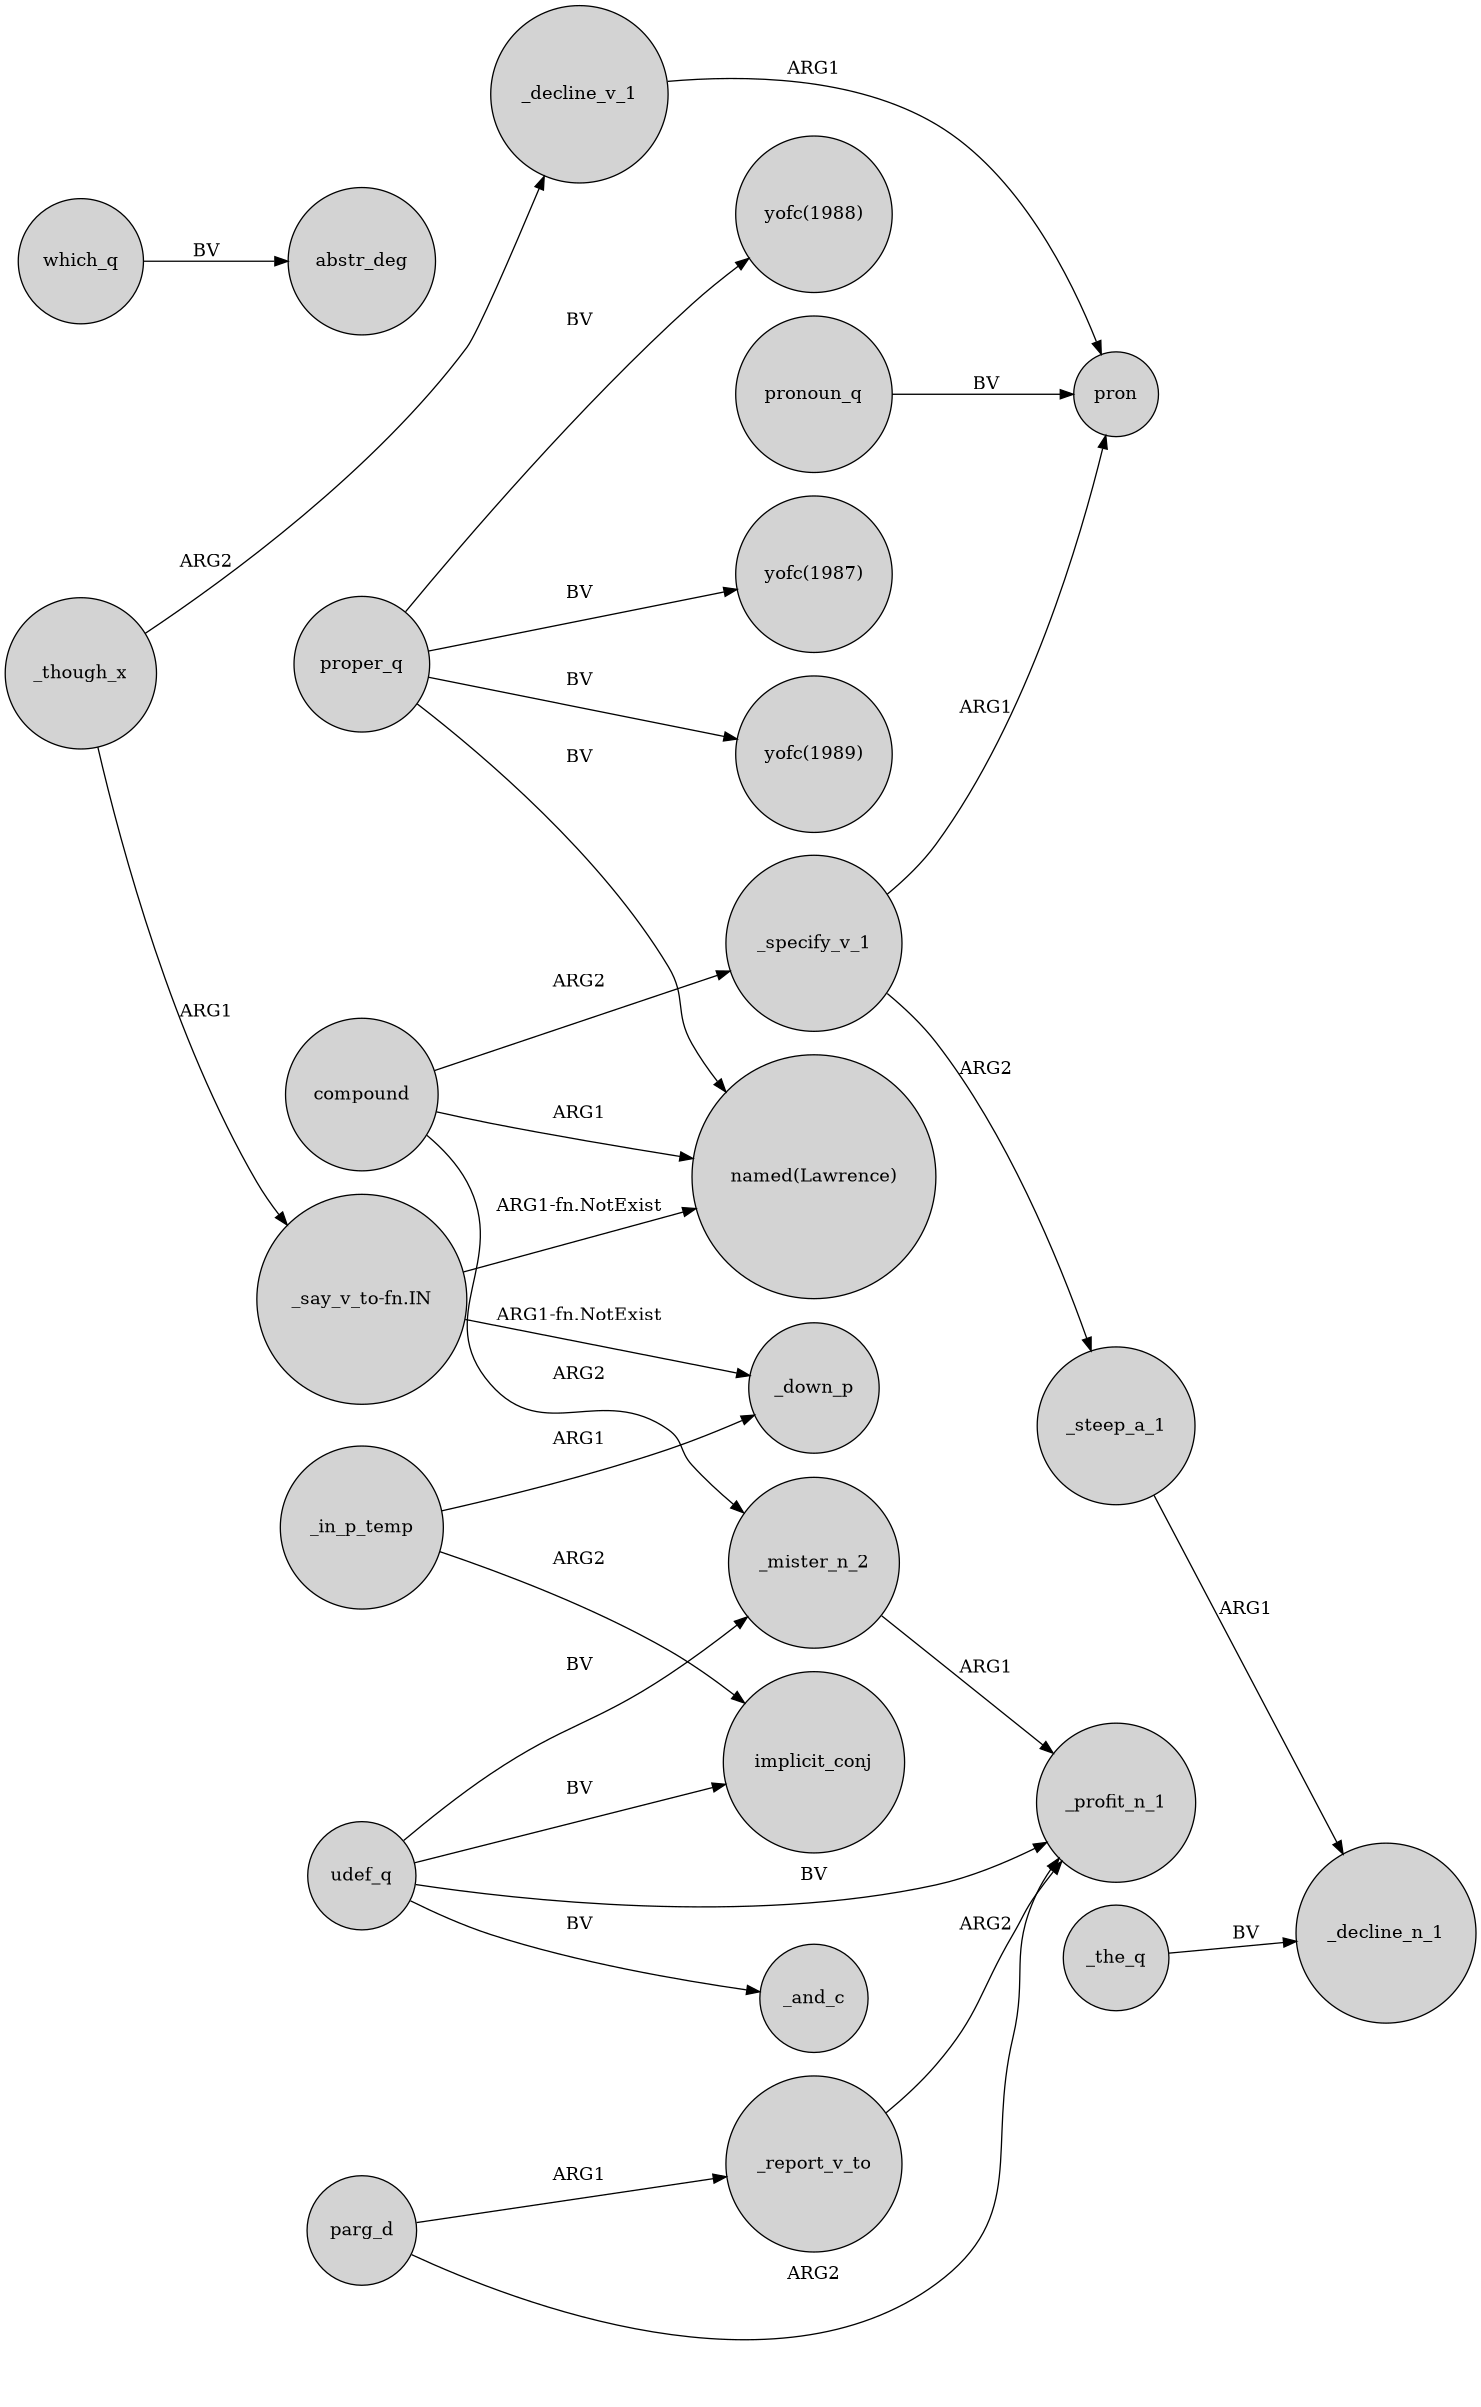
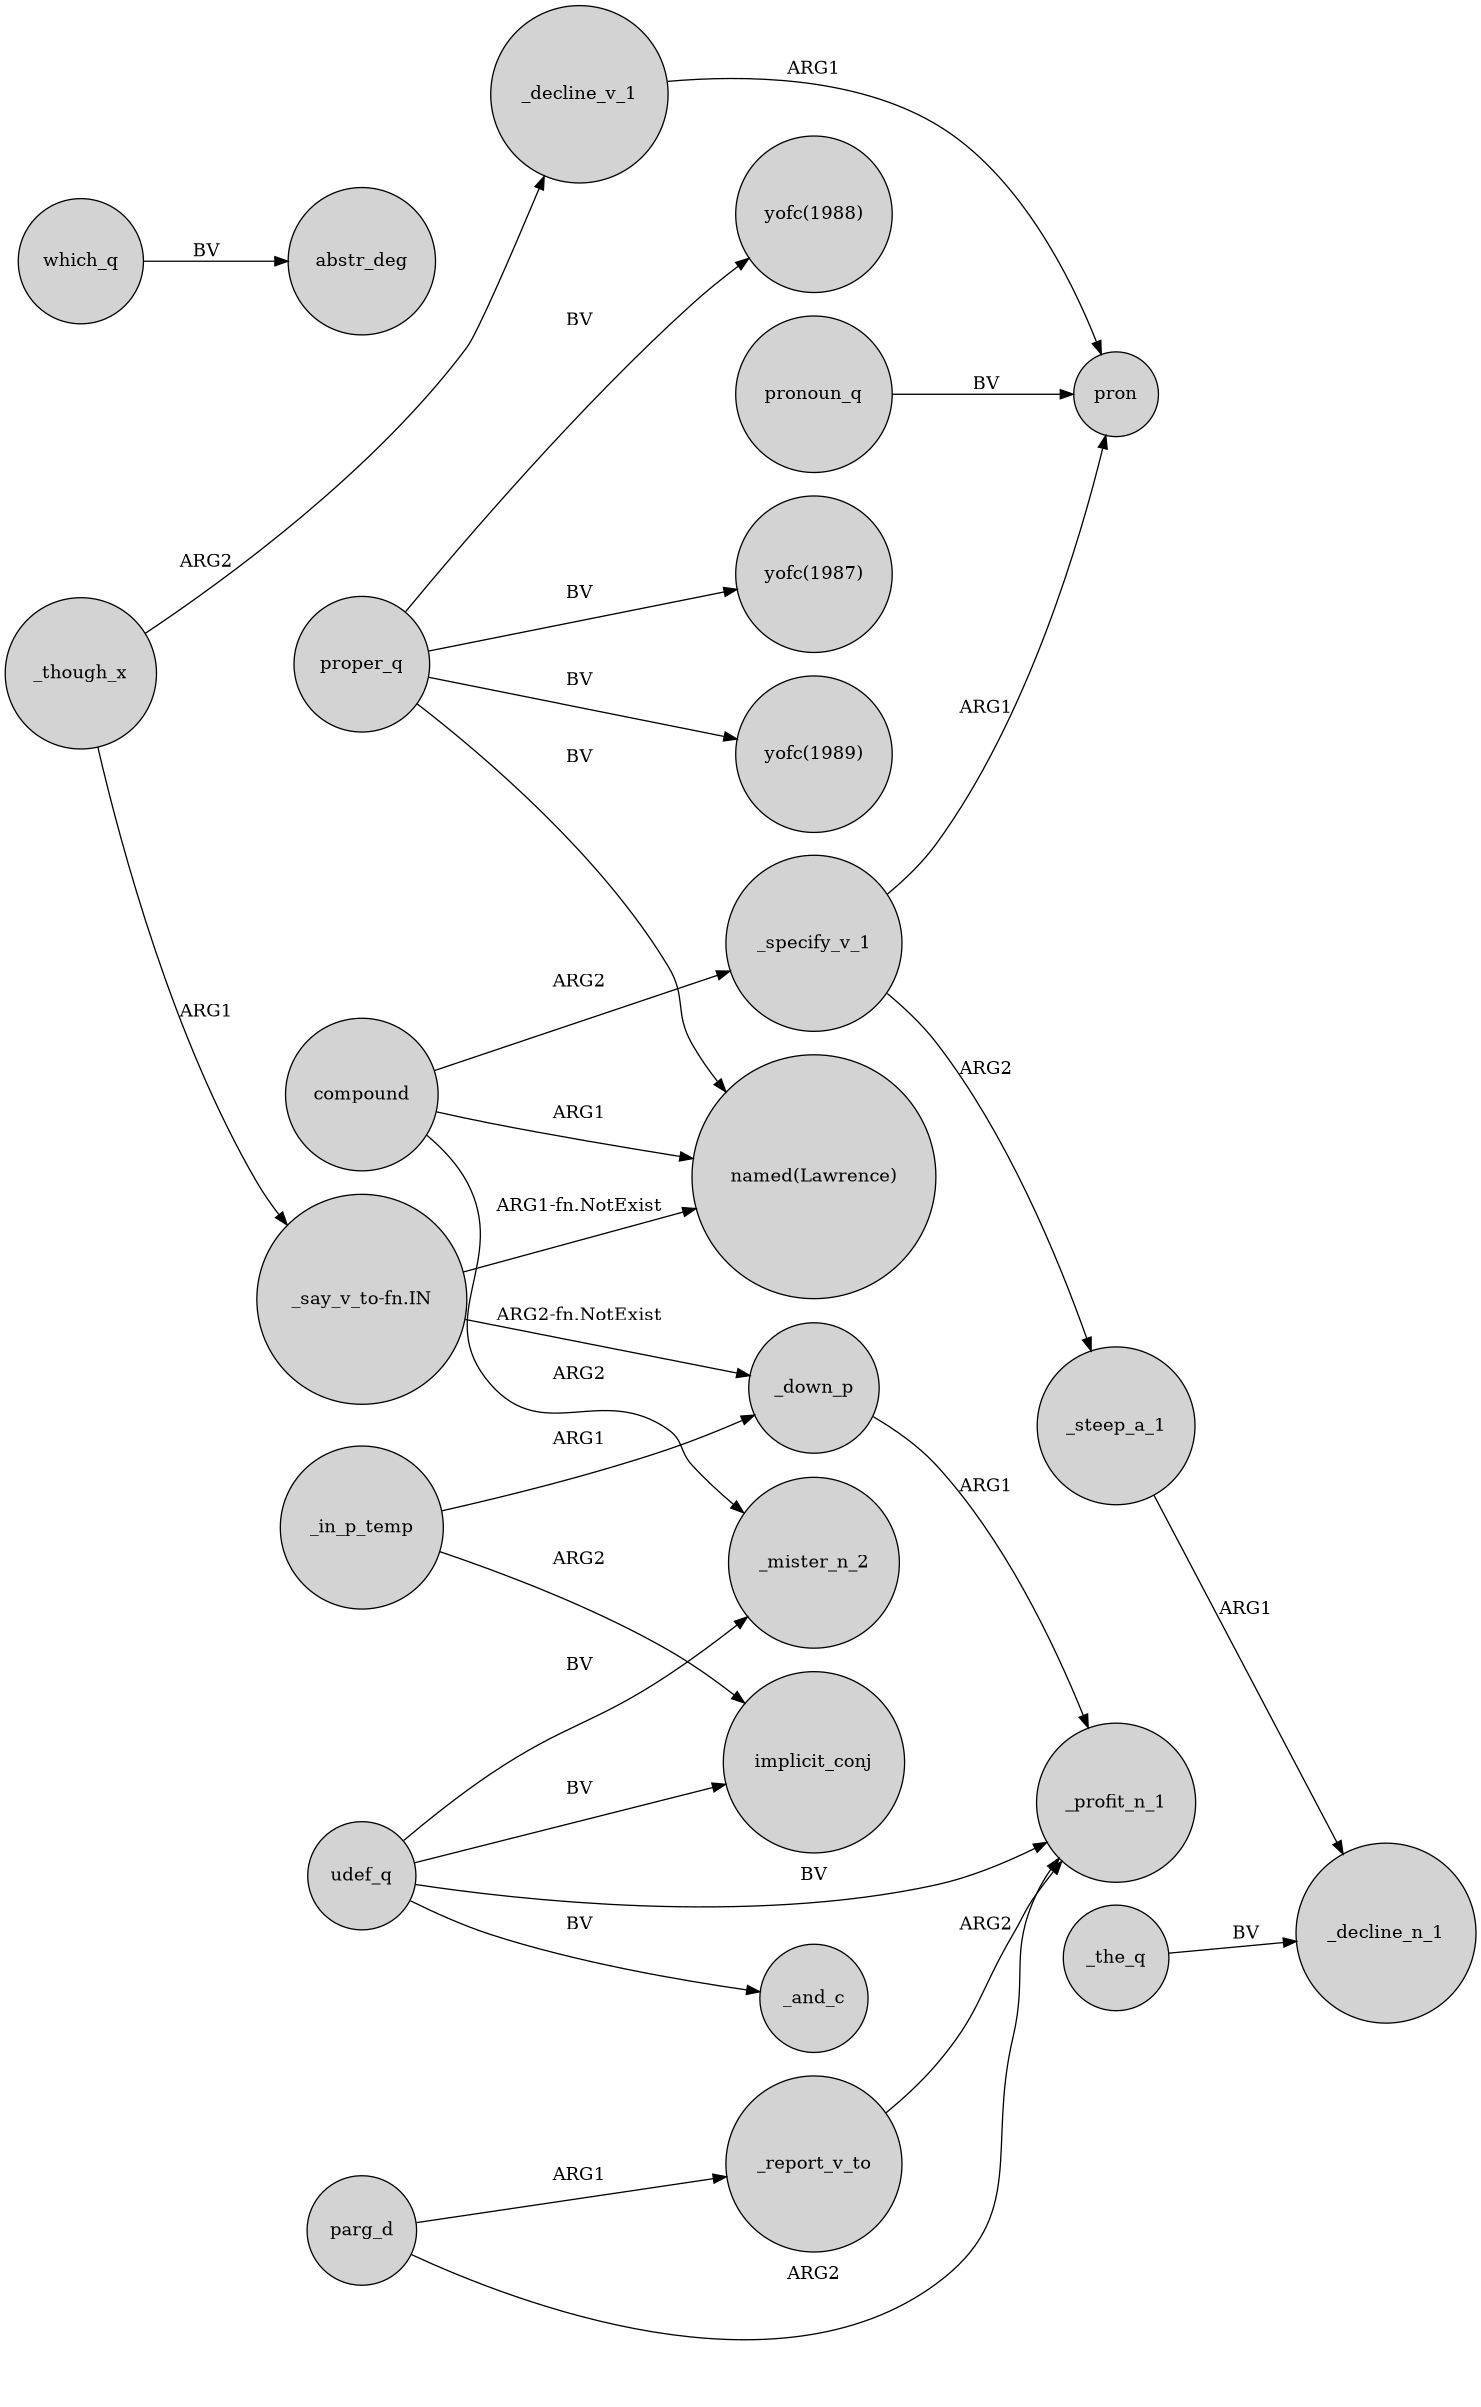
(579, 1316) -> (579, 1316)
(962, 1680) -> (1000, 1550)
